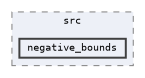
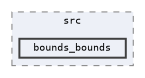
(73, 48) -> (73, 48)
